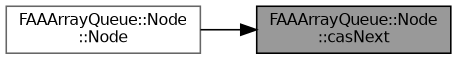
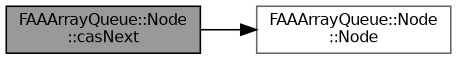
(221, 30) -> (221, 30)
